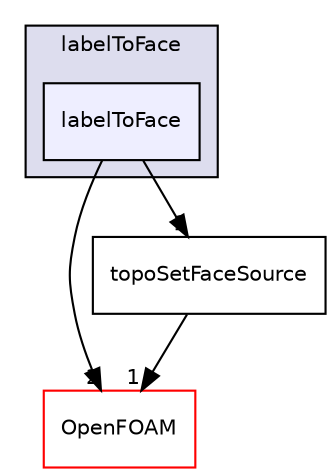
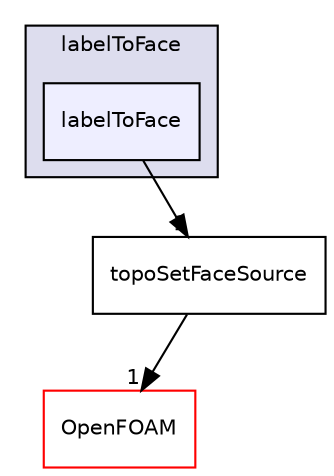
(70, 264) -> none
